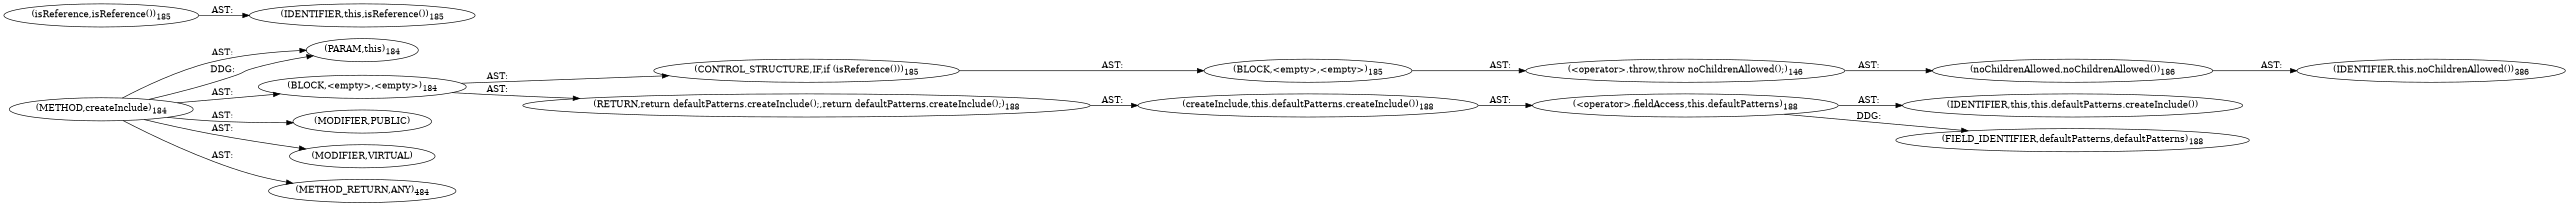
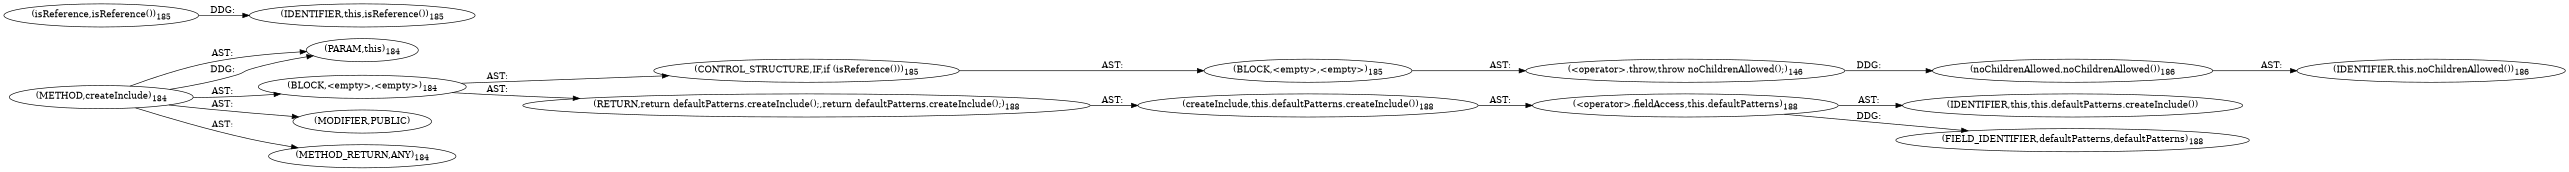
(224, 11) -> (224, 11)
(1870, 66) -> (1870, 66)
(2522, 70) -> (2522, 70)
(362, 156) -> none
(422, 190) -> (422, 155)
